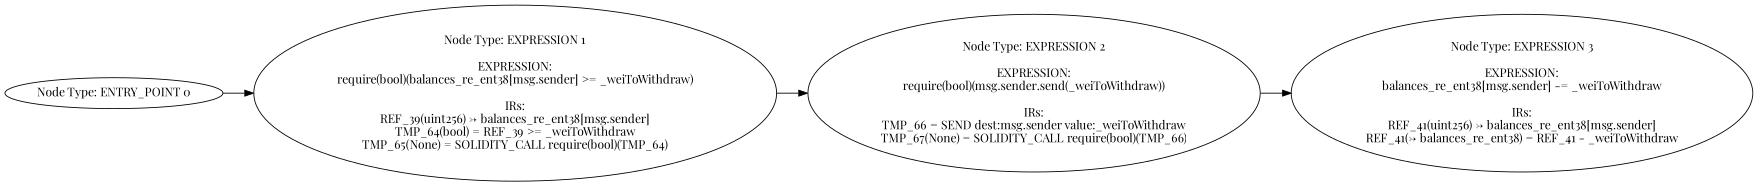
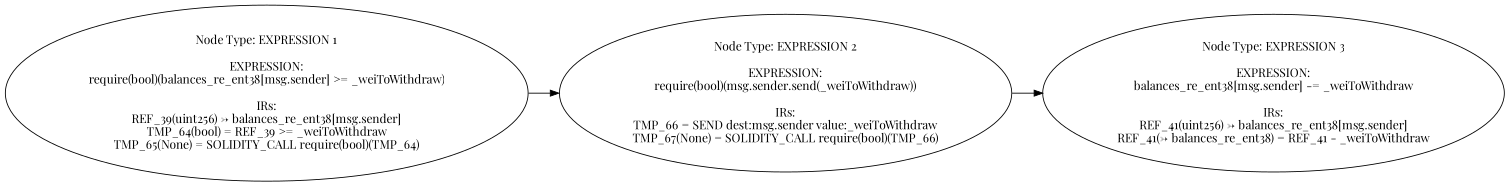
(114, 93) -> none
